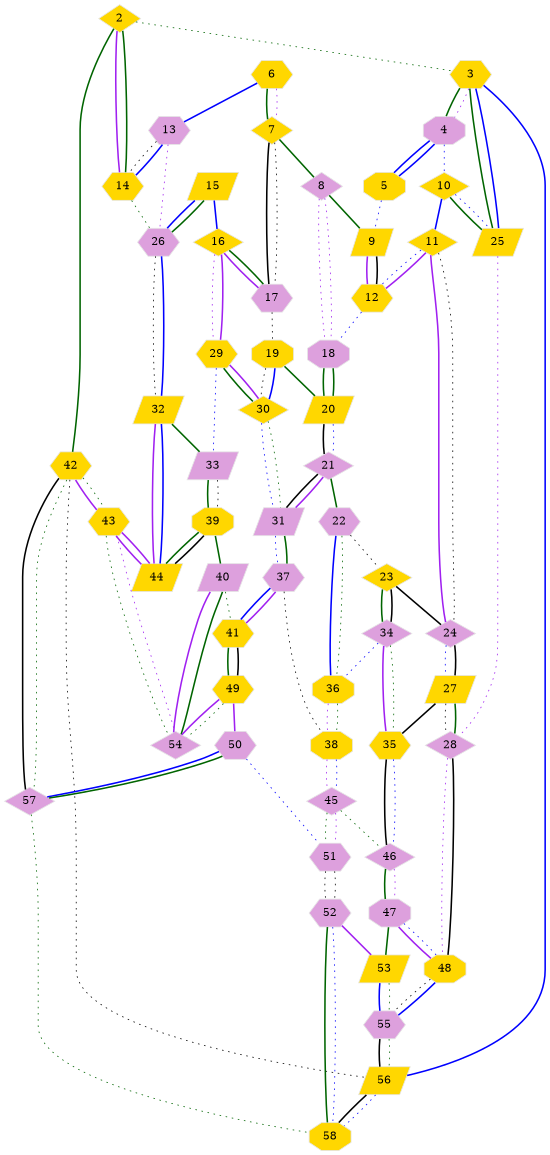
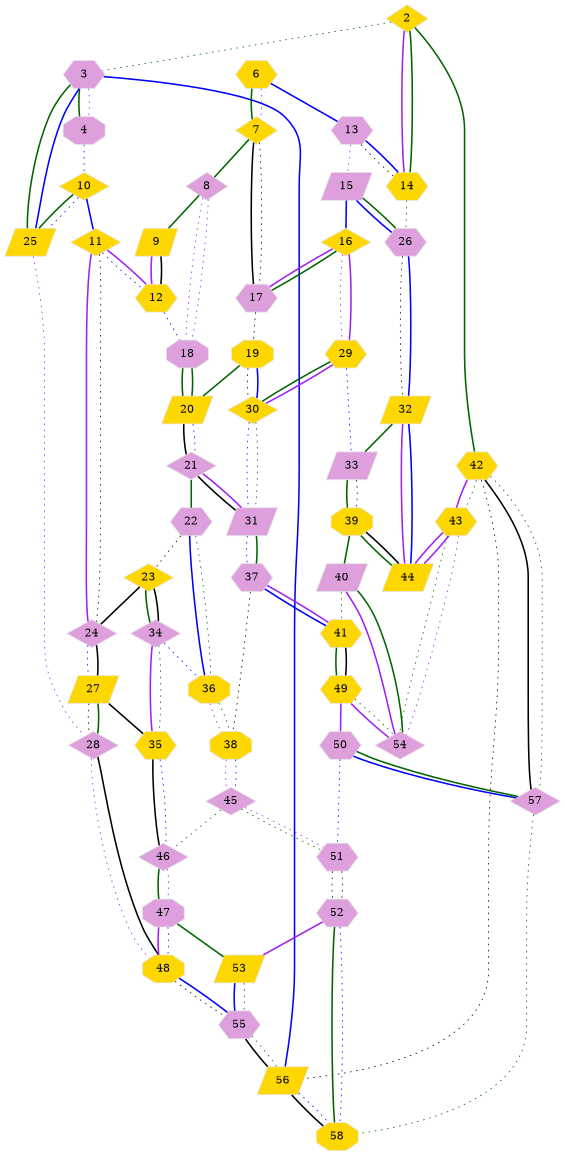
(471, 75) -> (84, 75)
(164, 186) -> (349, 158)
(213, 186) -> (347, 186)
(384, 186) -> none
